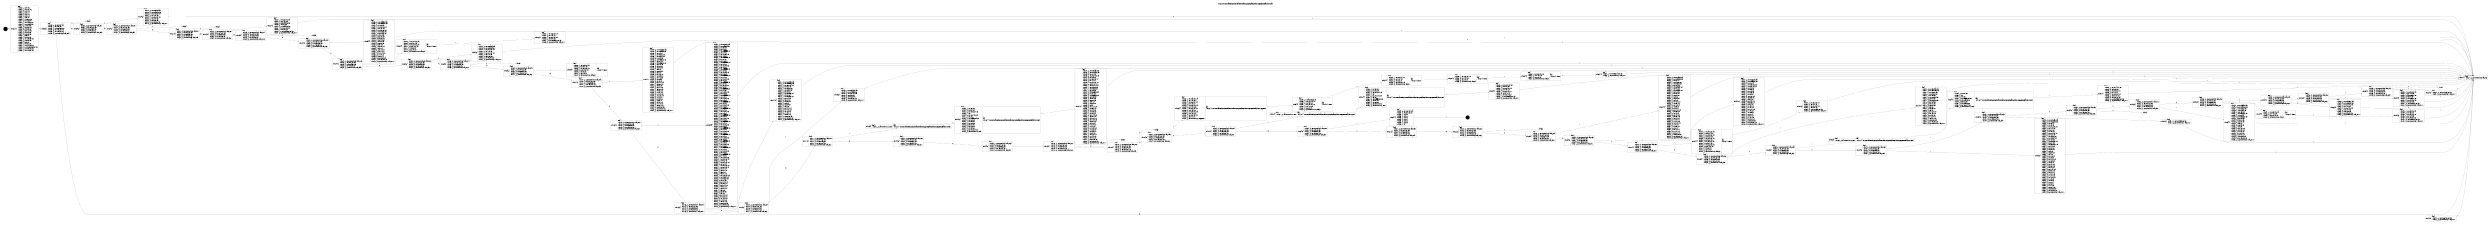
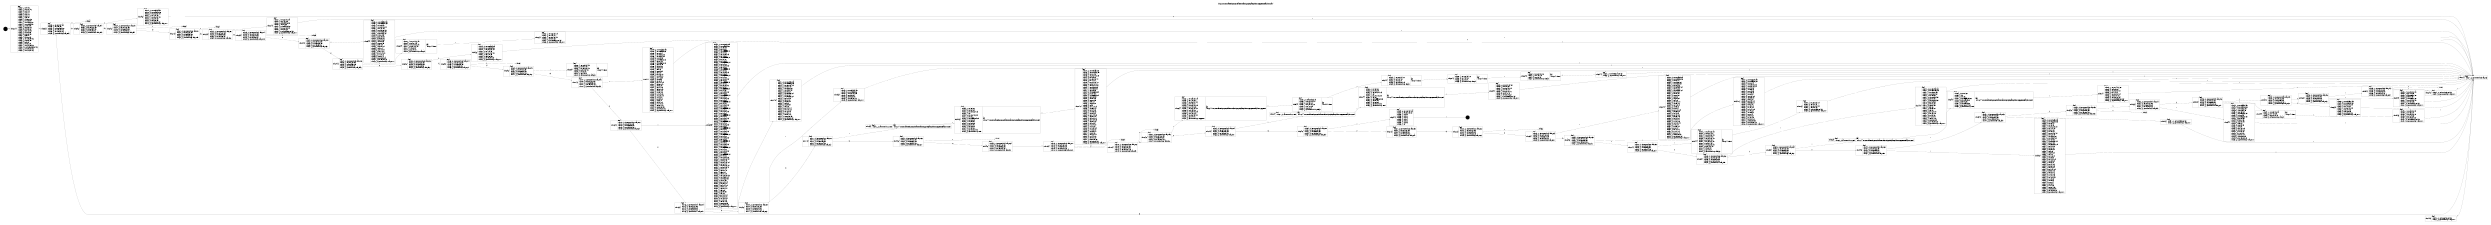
none -> (997, 139)
